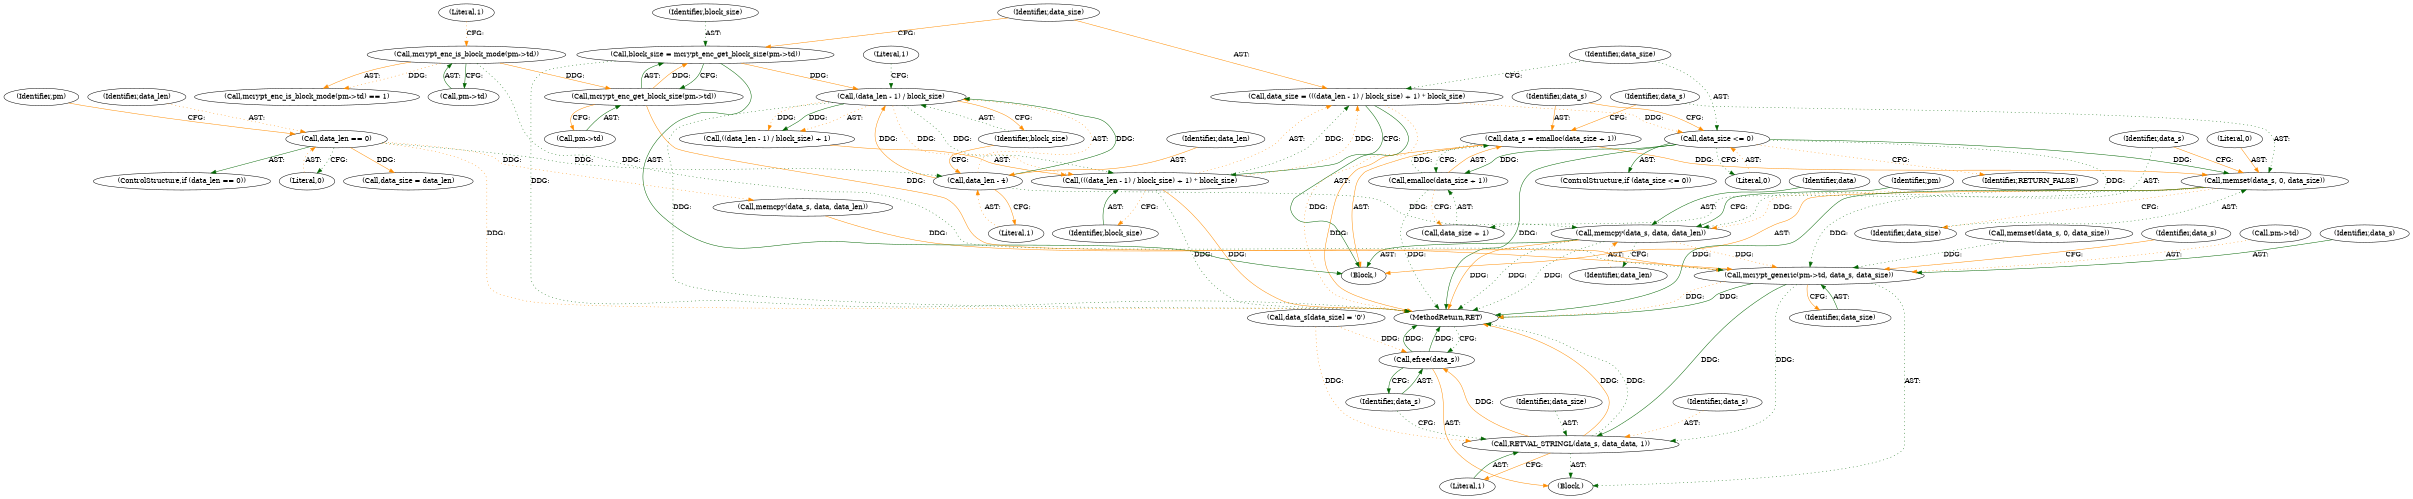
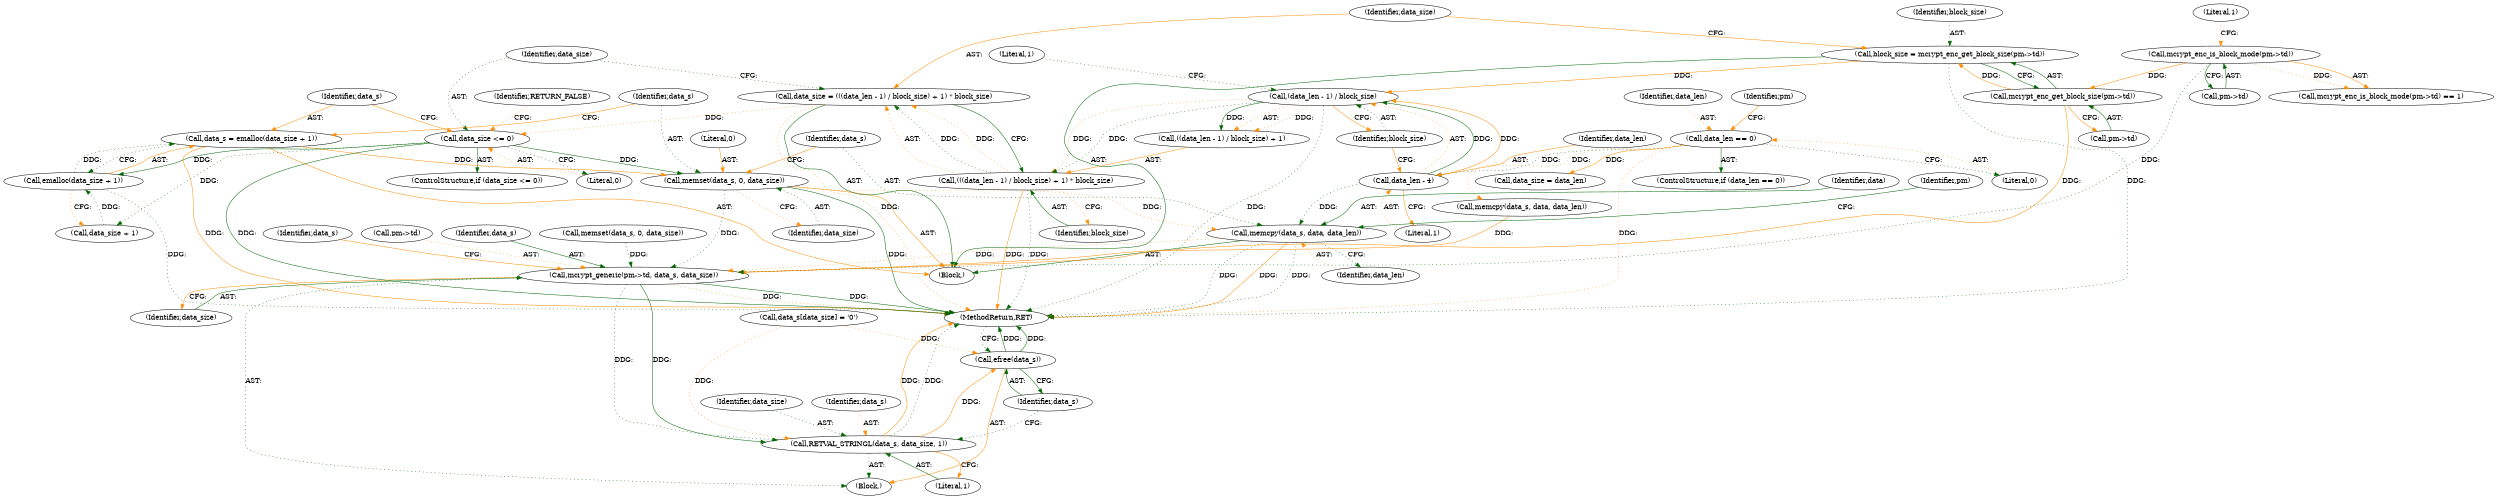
(1868, 160) -> (512, 117)
(1466, 207) -> (112, 207)
(1571, 444) -> (869, 444)
